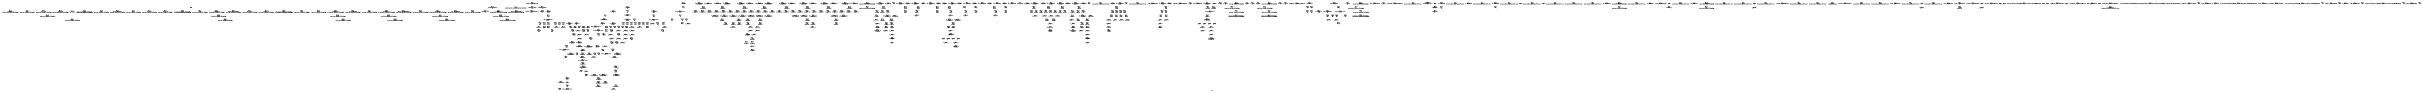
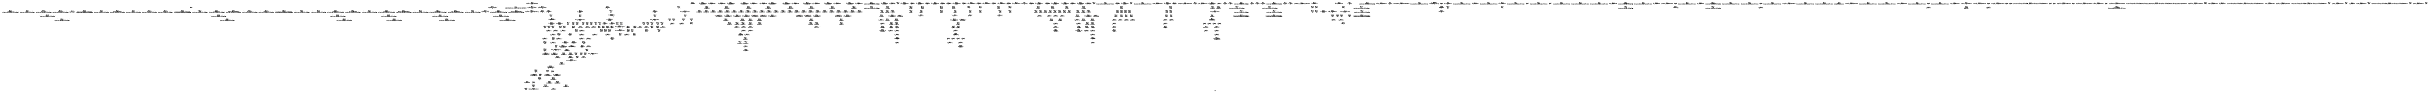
(616, 67) -> none
